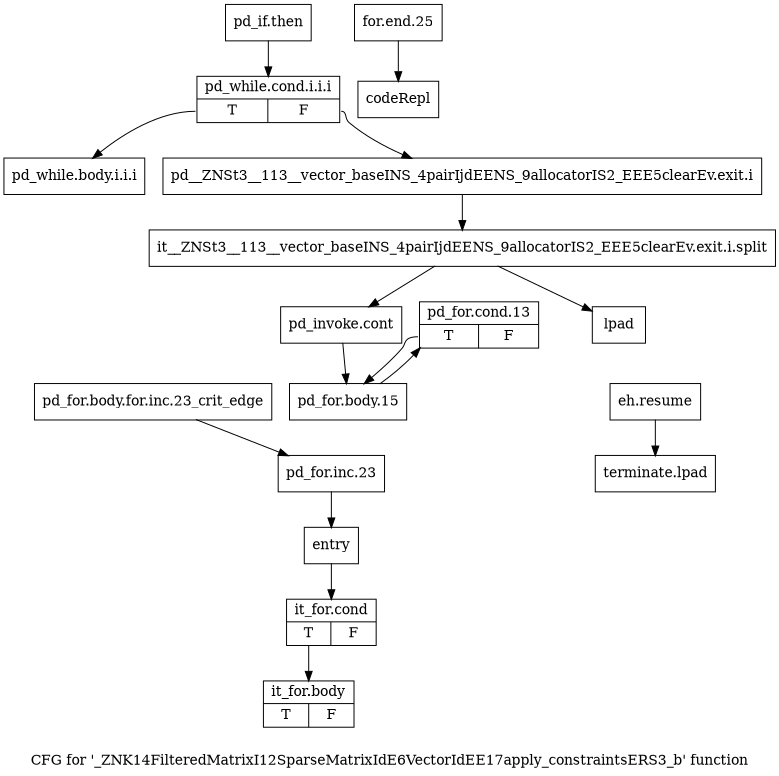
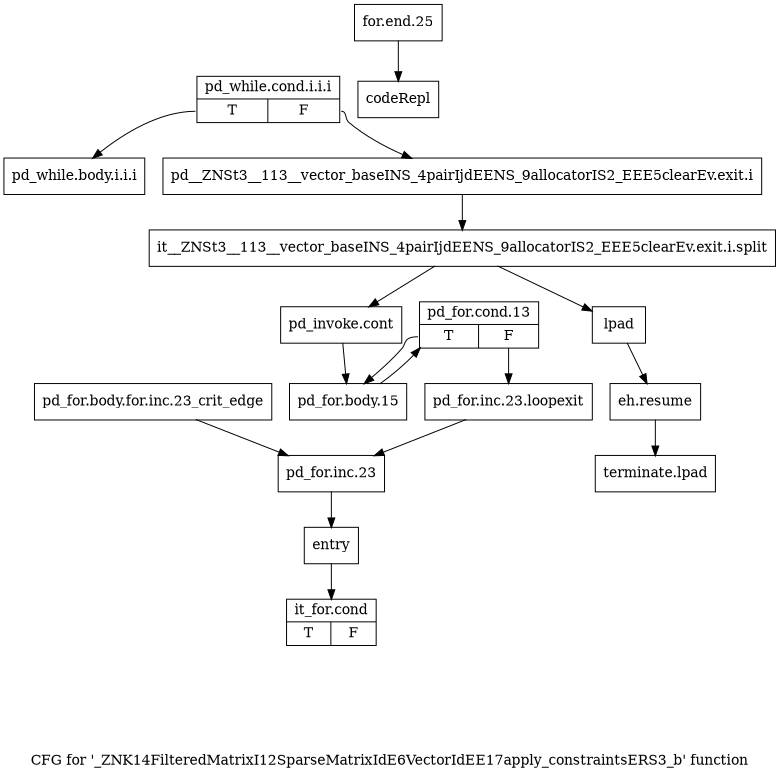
(268, 23) -> none
none -> (635, 359)
none -> (509, 402)
(309, 704) -> none
